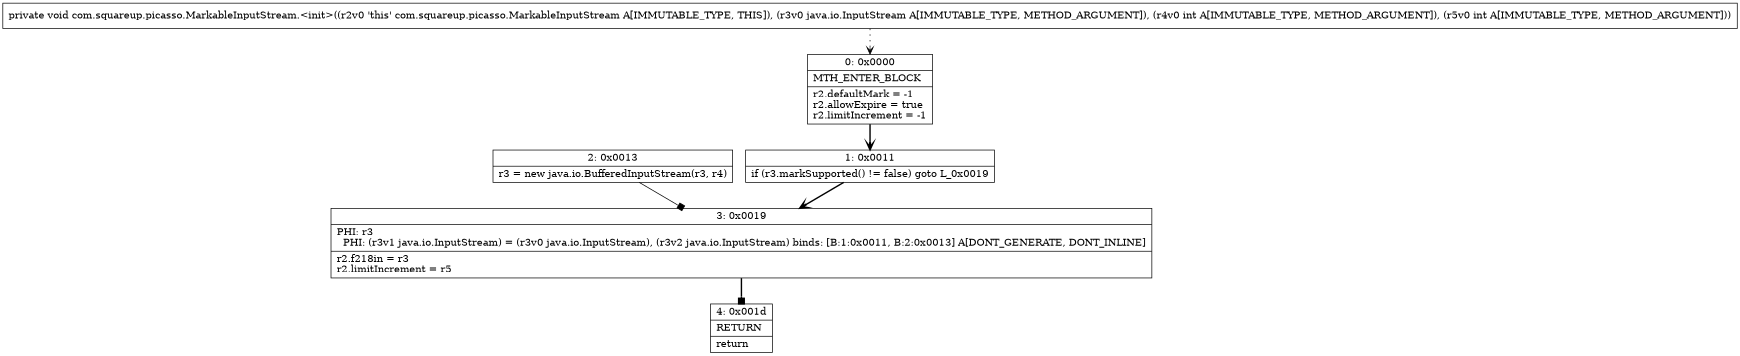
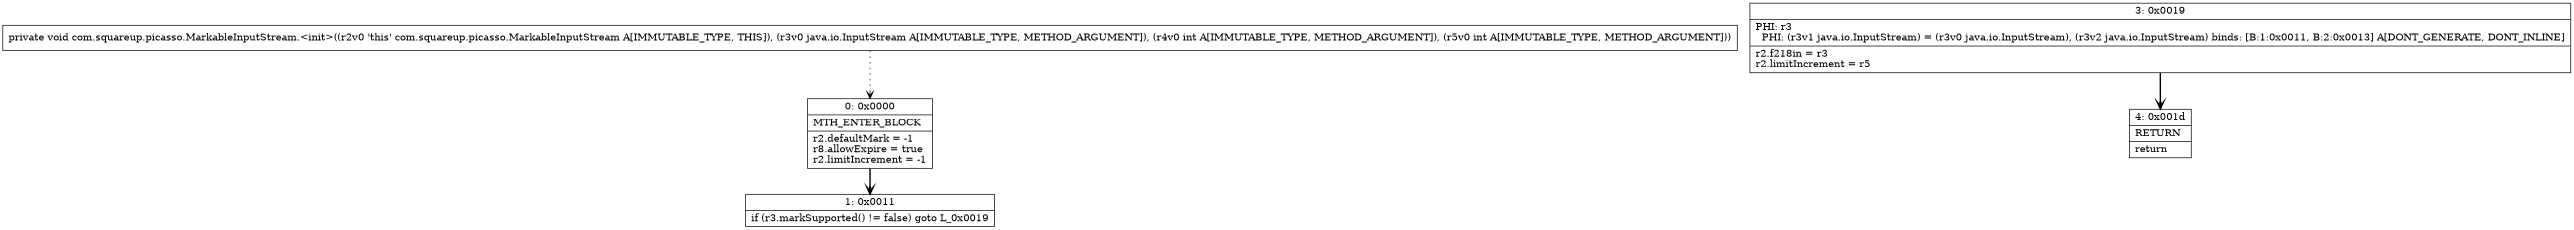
(868, 105) -> (868, 149)
(613, 166) -> none
(825, 194) -> none
(741, 287) -> (2160, 87)
